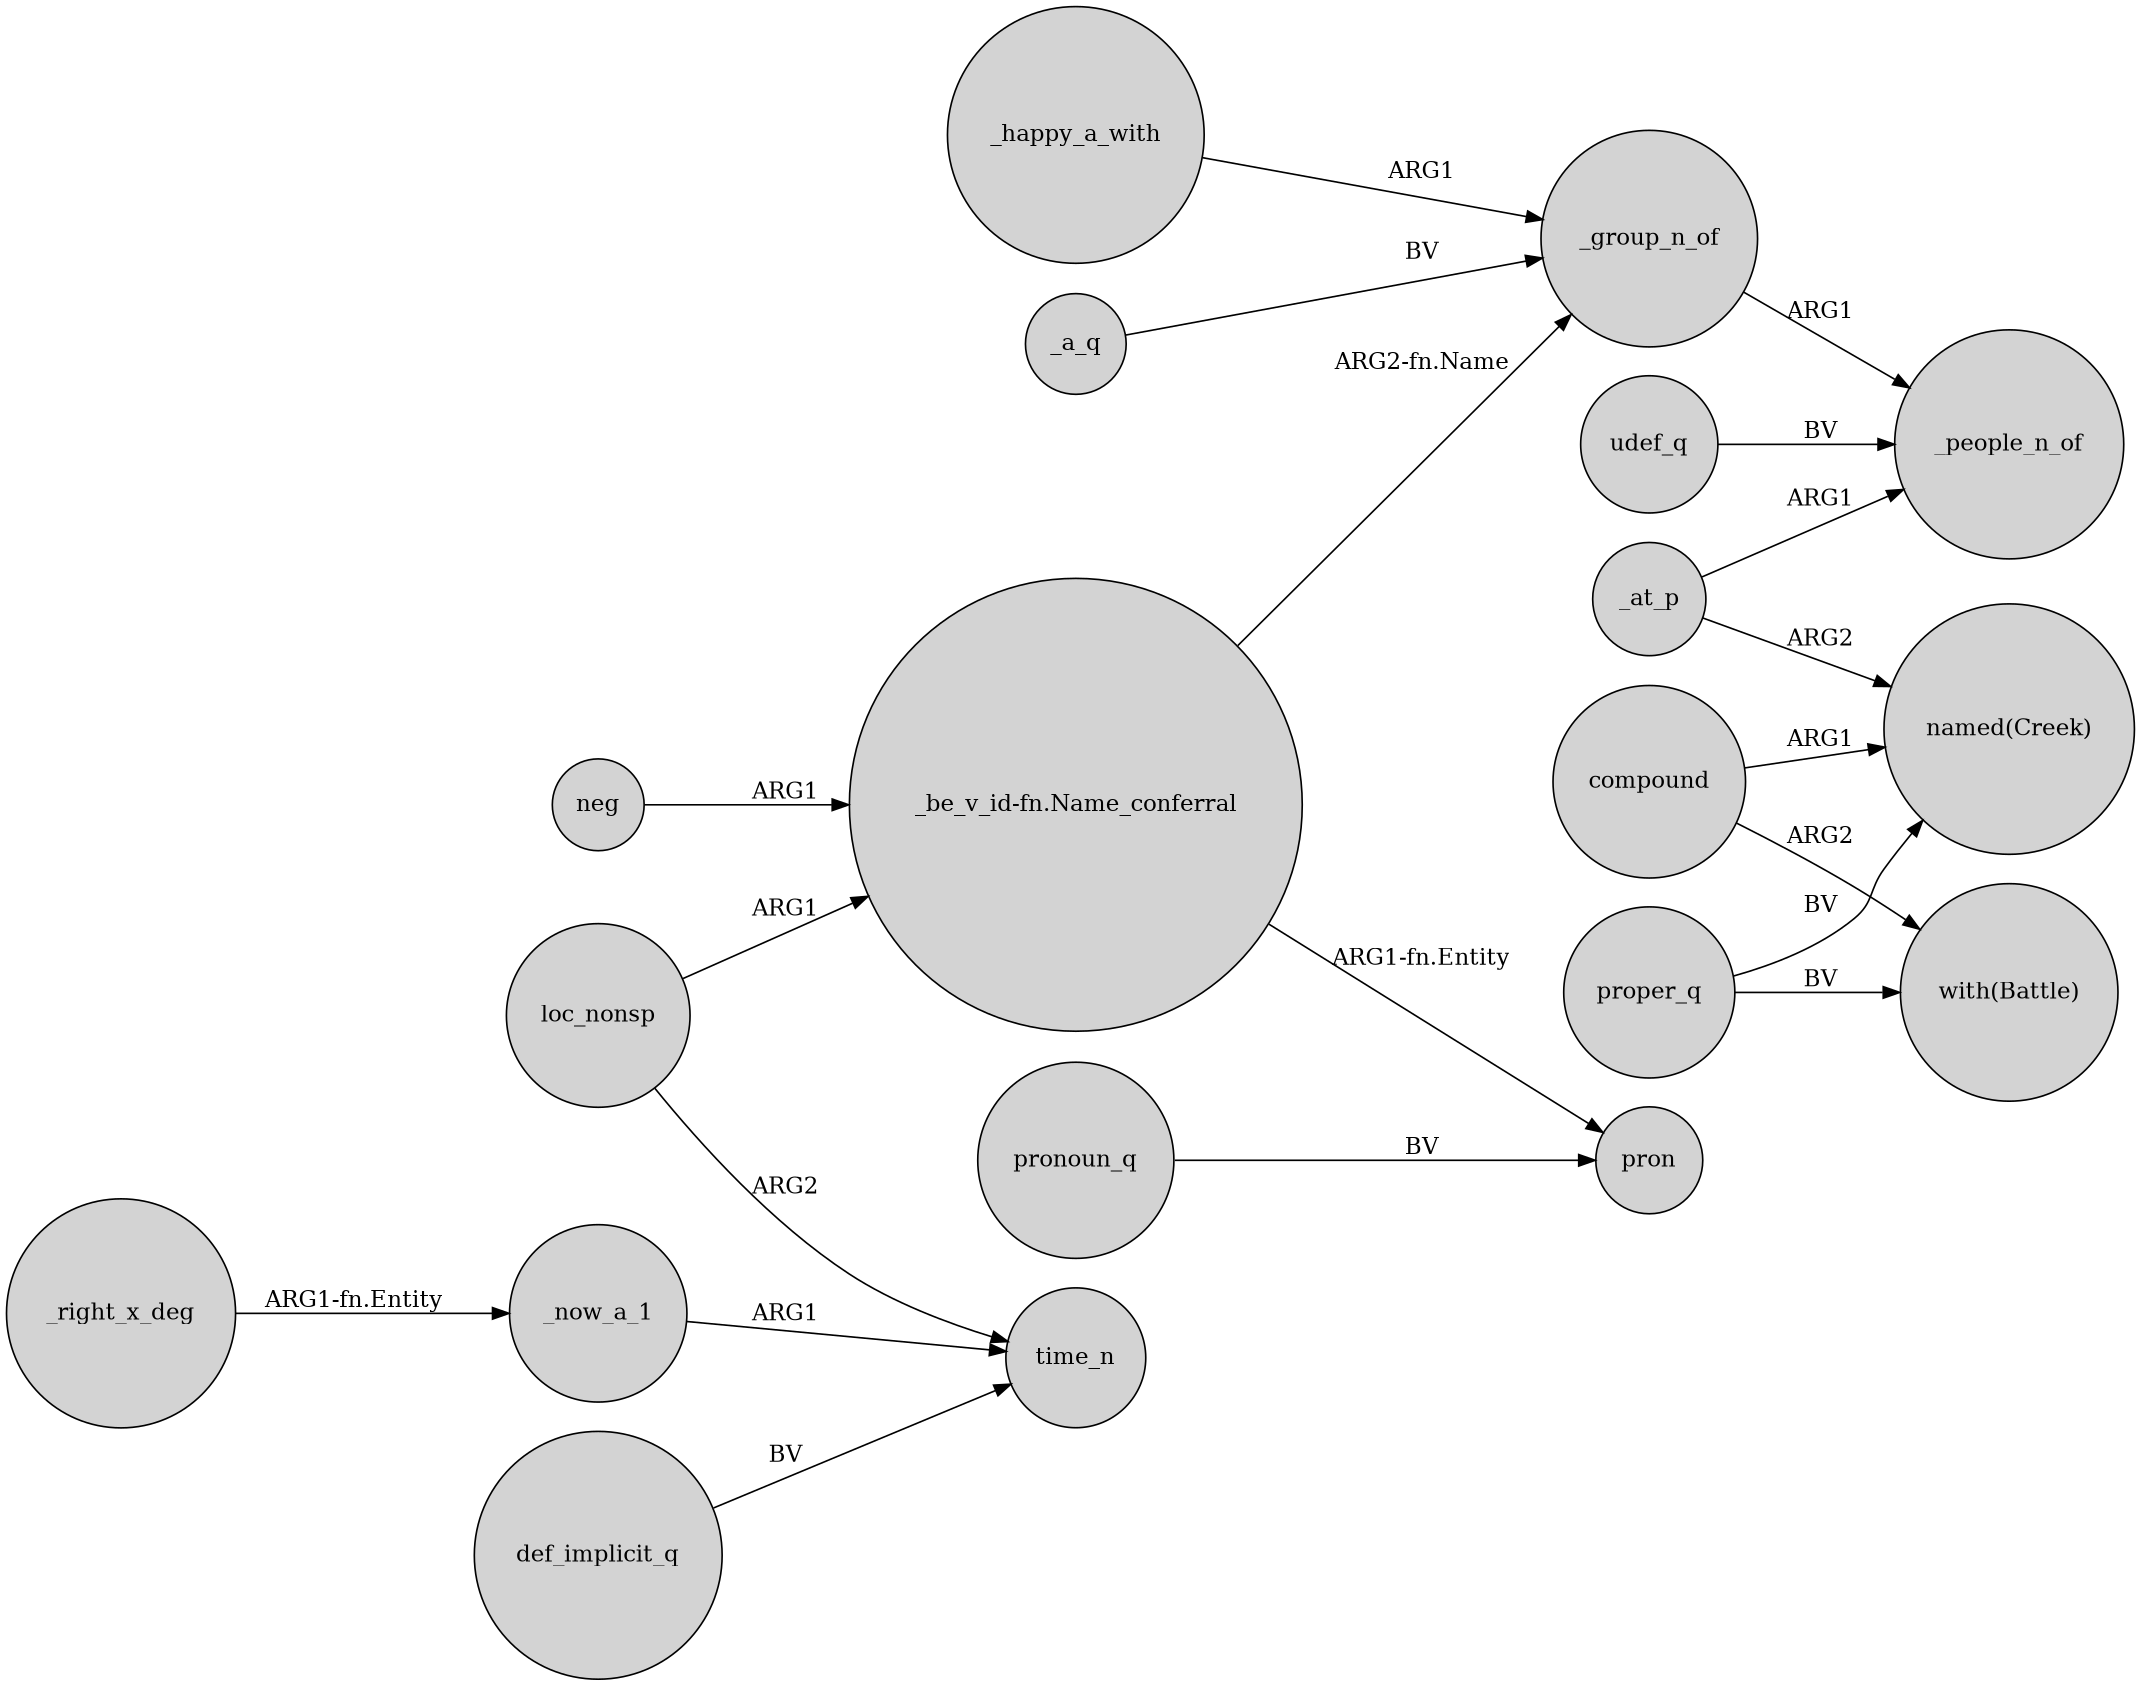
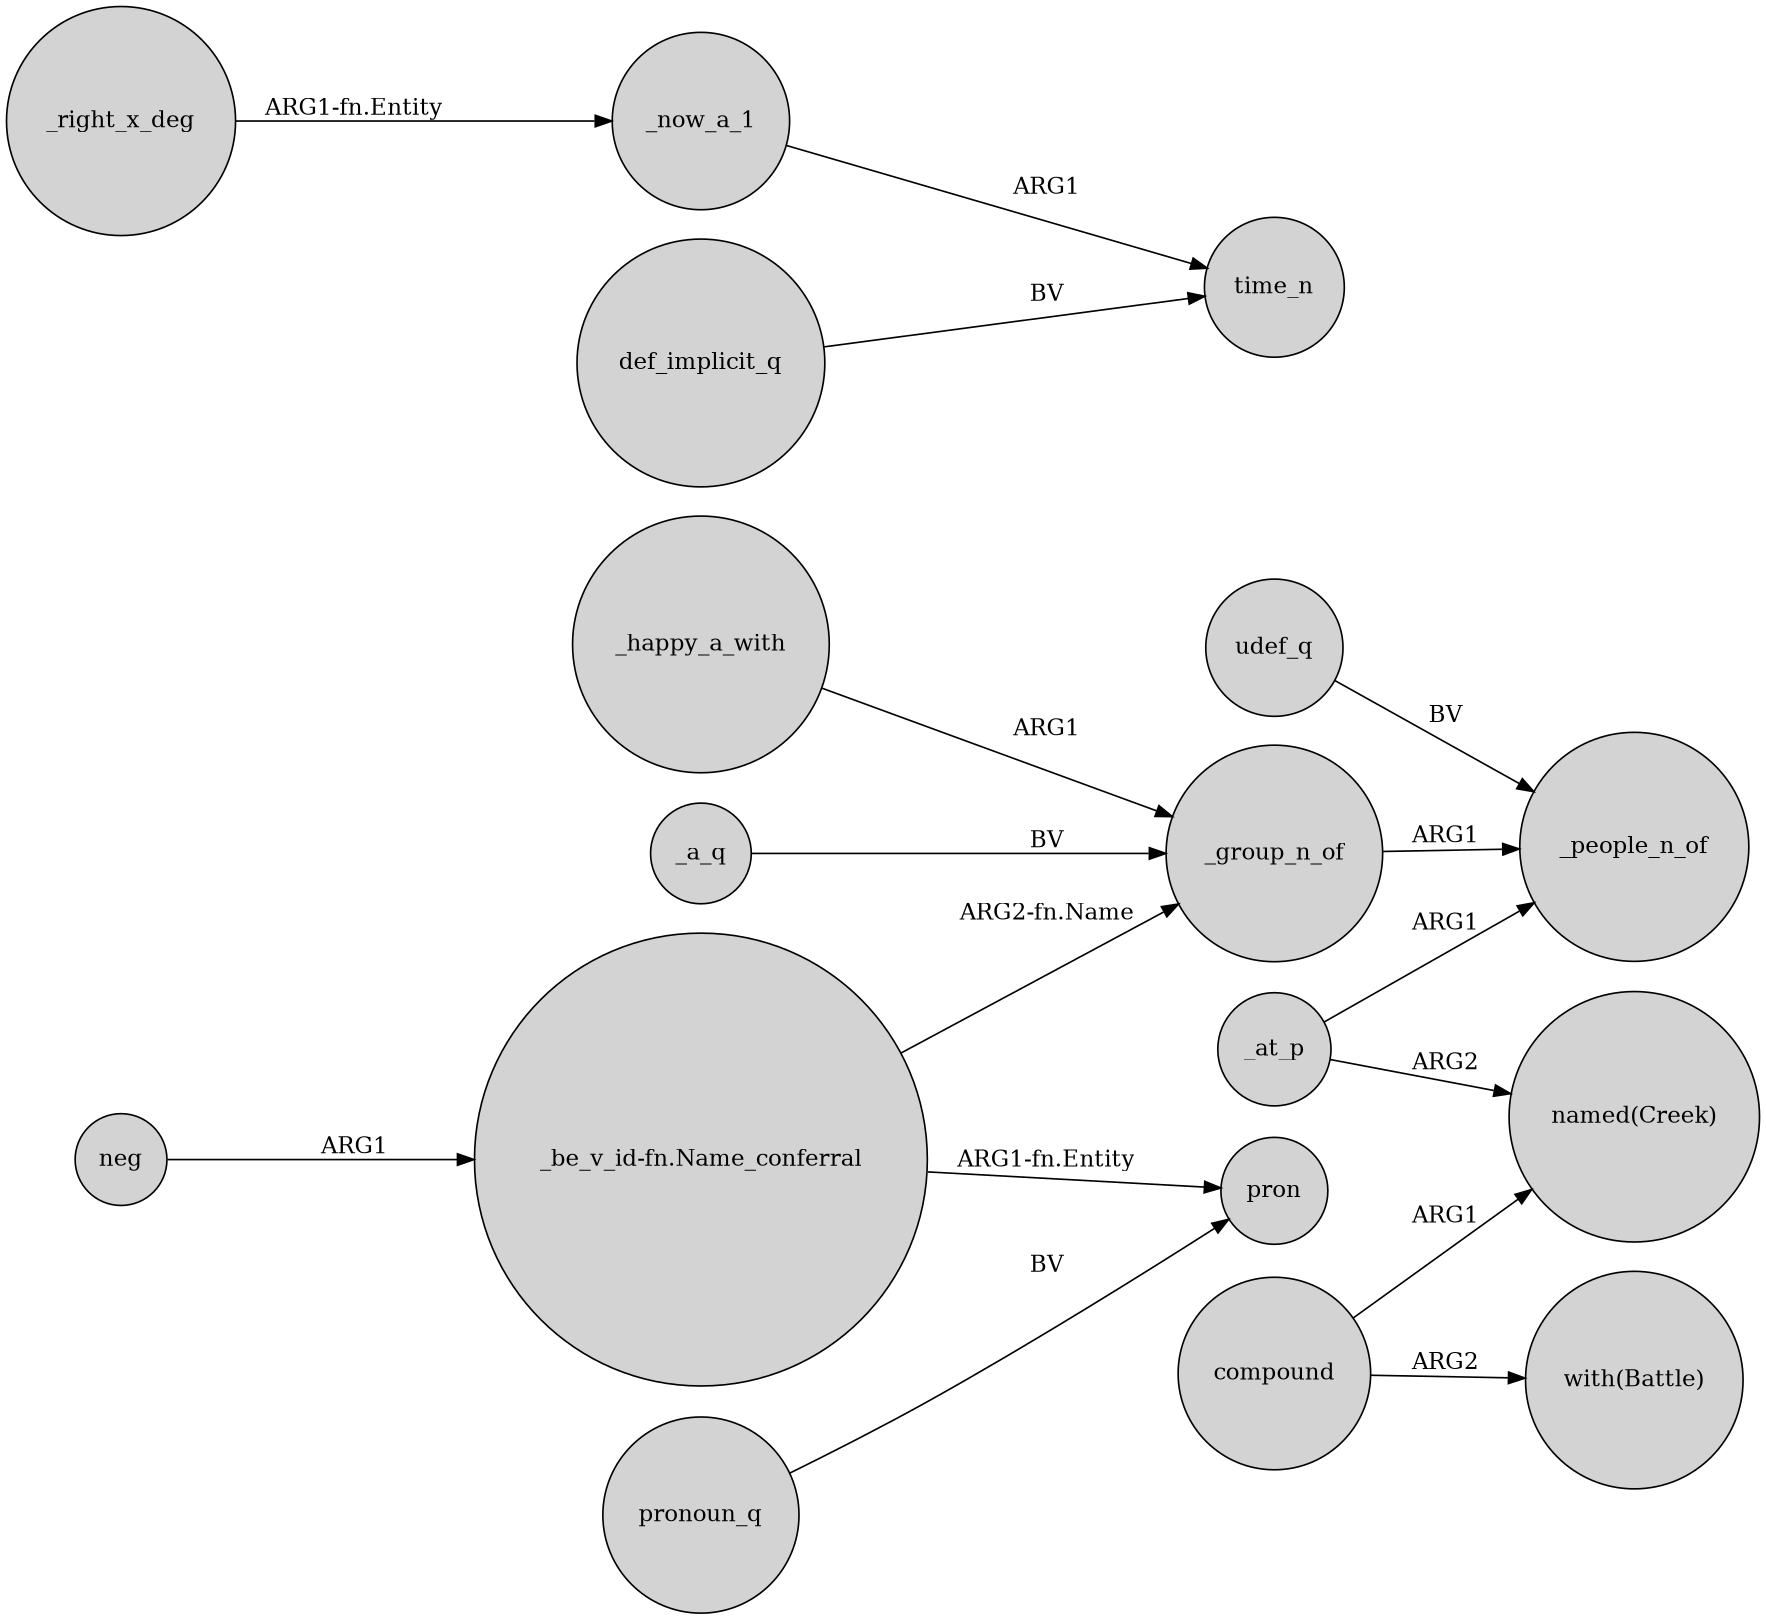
(1649, 992) -> none
(598, 1015) -> none
